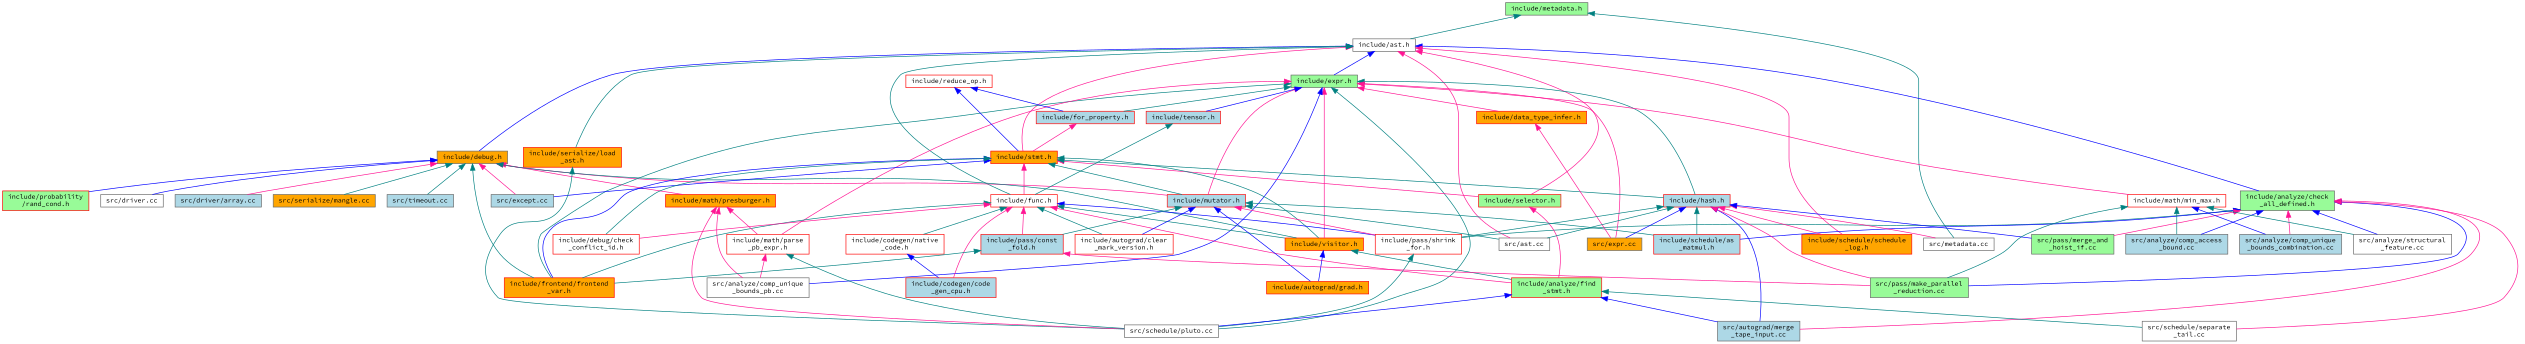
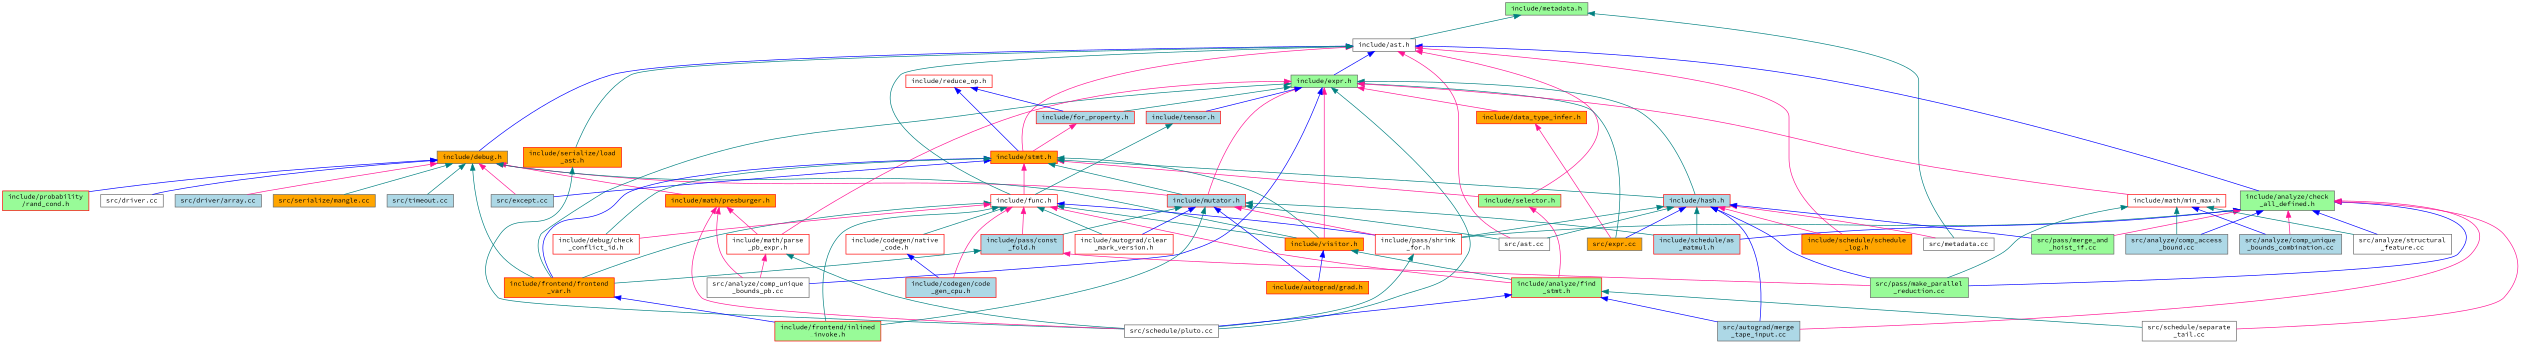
(1602, 123) -> (1602, 123)
(1790, 251) -> (1790, 251)
none -> (828, 331)
